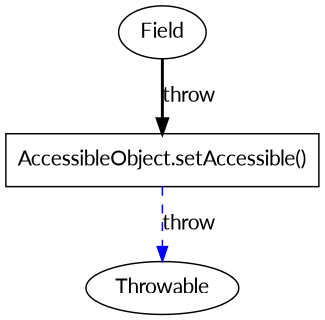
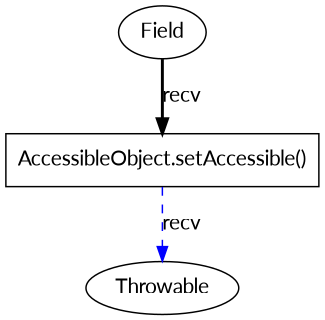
(190, 96) -> (182, 96)
(190, 224) -> (182, 224)
